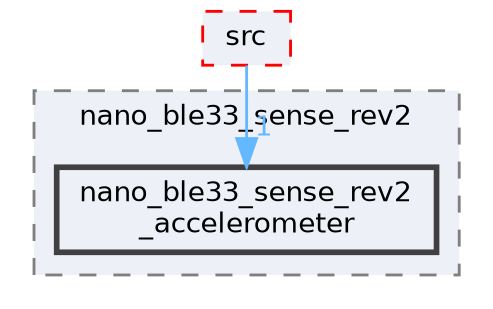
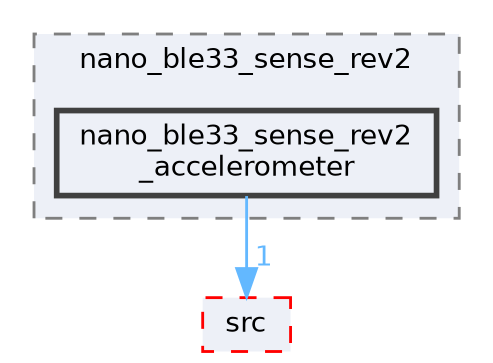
(247, 109) -> (247, 236)
